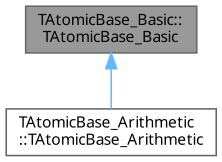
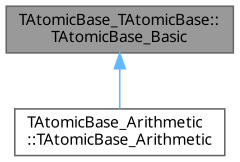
(111, 30) -> (120, 30)
